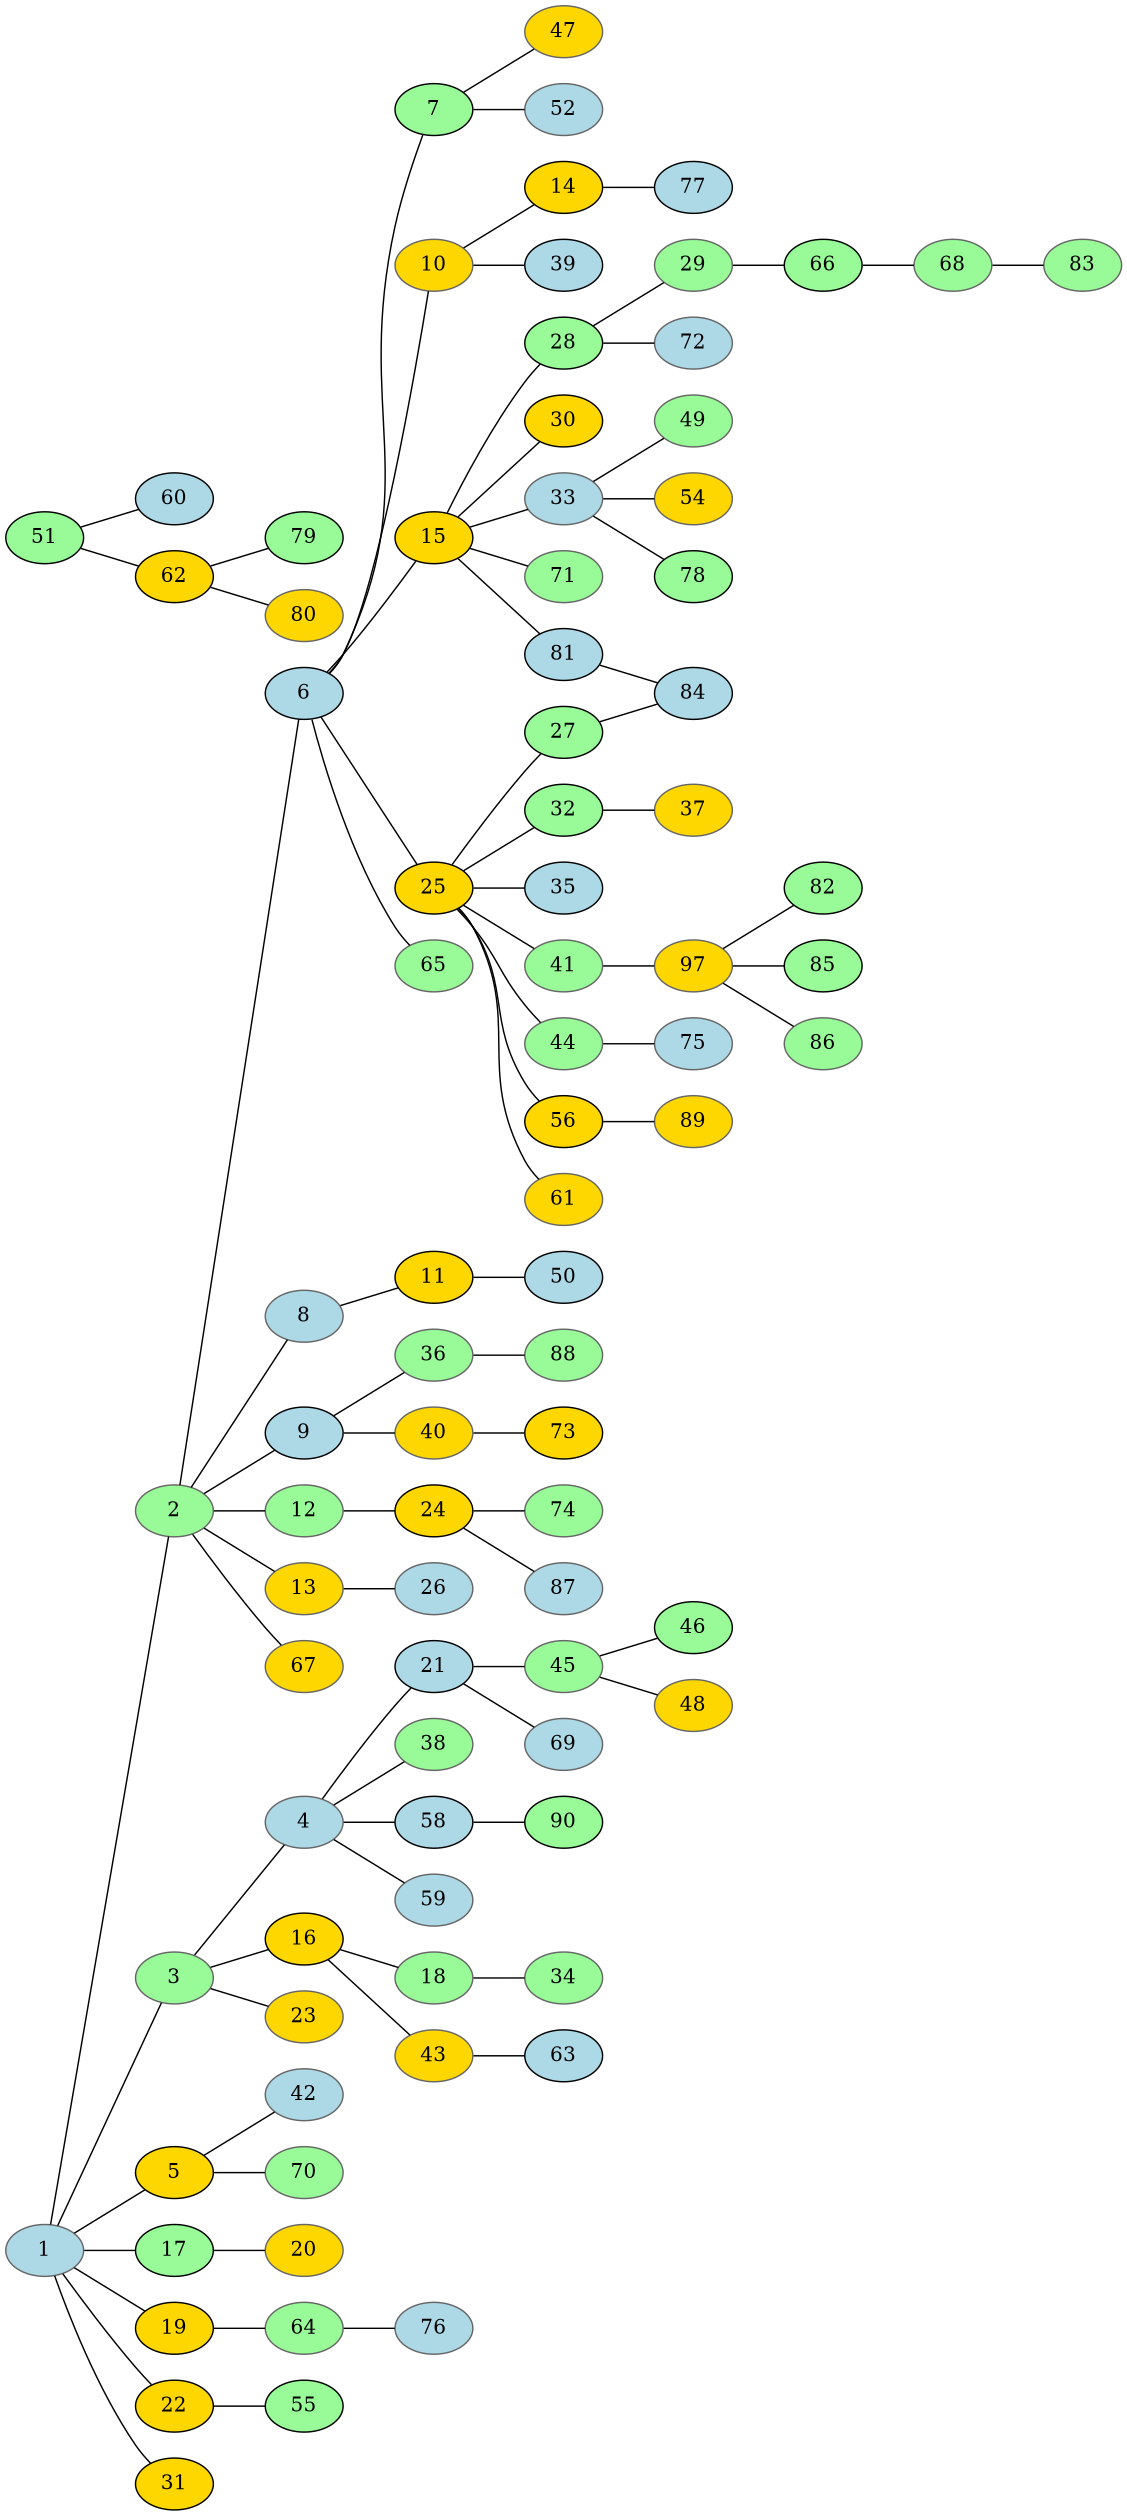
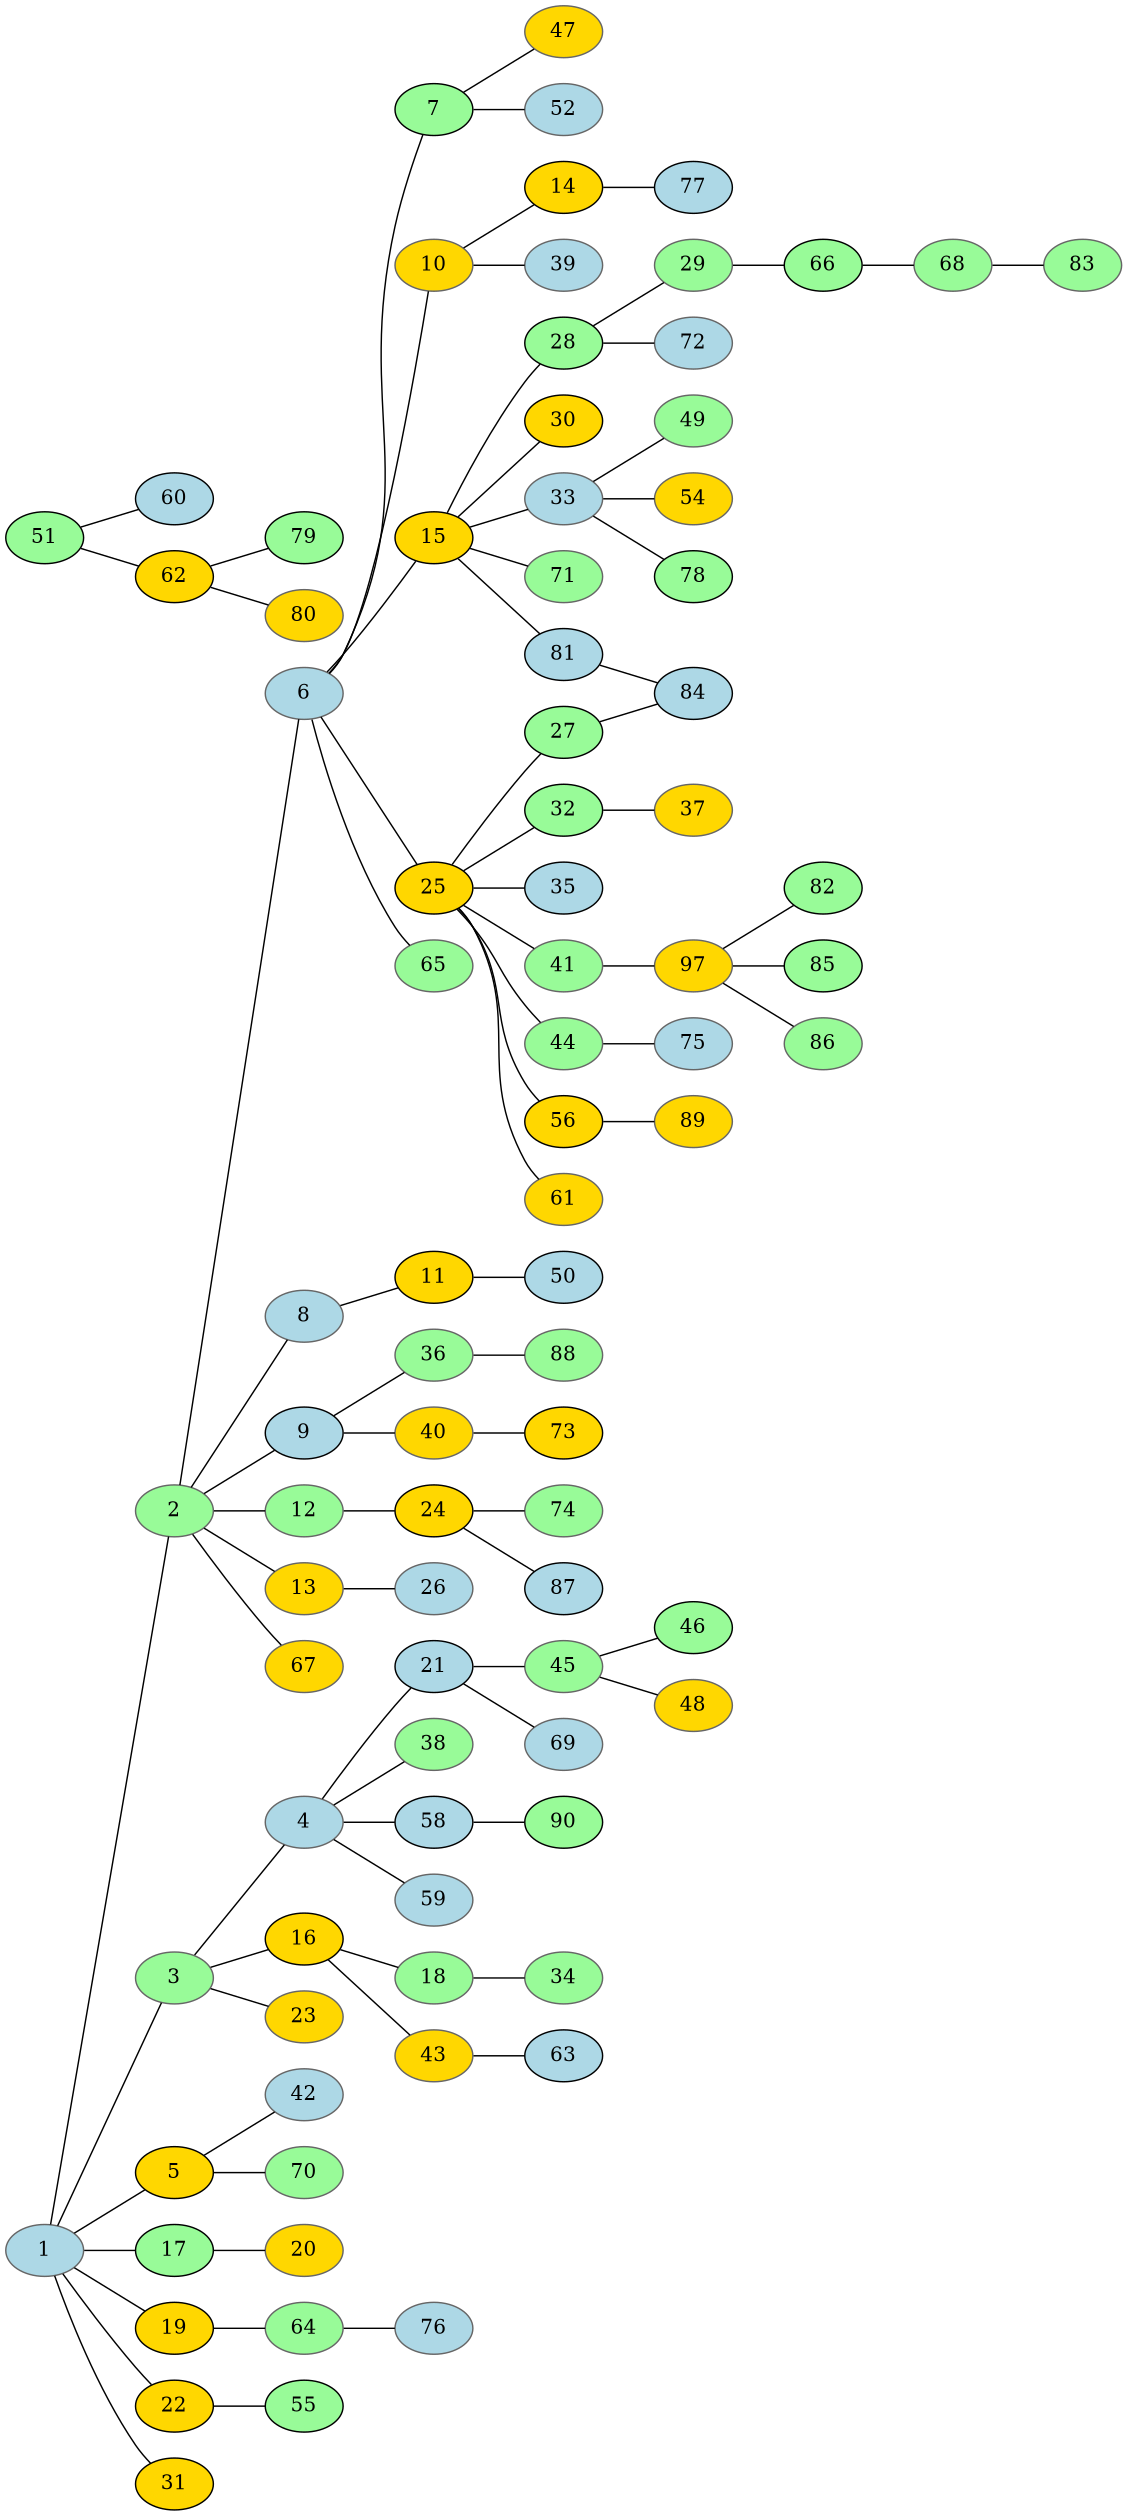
(564, 265) -> (564, 265)
(304, 693) -> (304, 693)
(564, 1589) -> (564, 1589)
